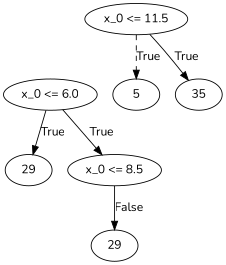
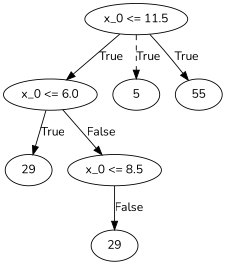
none -> (97, 54)
(199, 95) -> (199, 95)
(102, 132) -> (102, 132)
